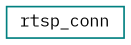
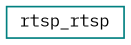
(65, 22) -> (65, 22)
